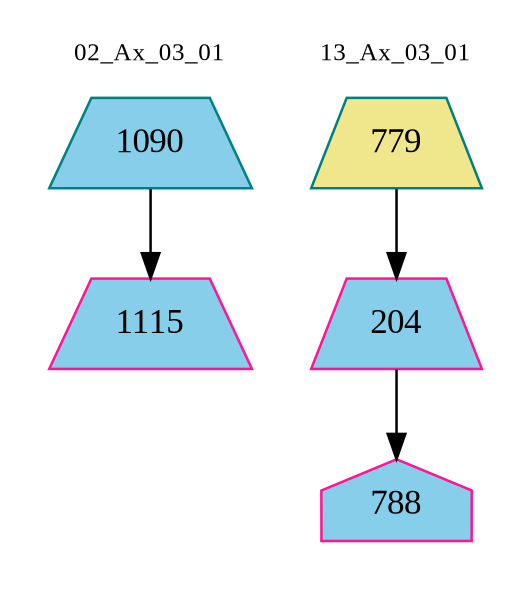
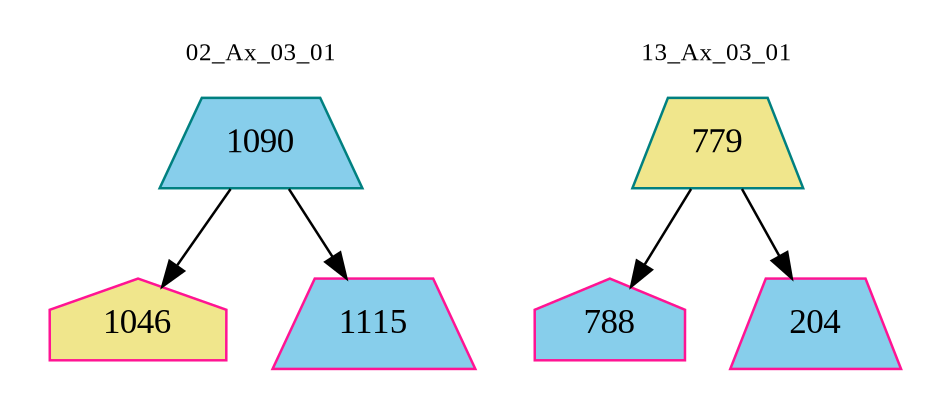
none -> (138, 324)
(397, 402) -> (668, 227)
